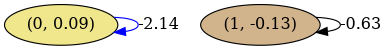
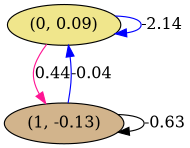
none -> (34, 68)
none -> (71, 80)
